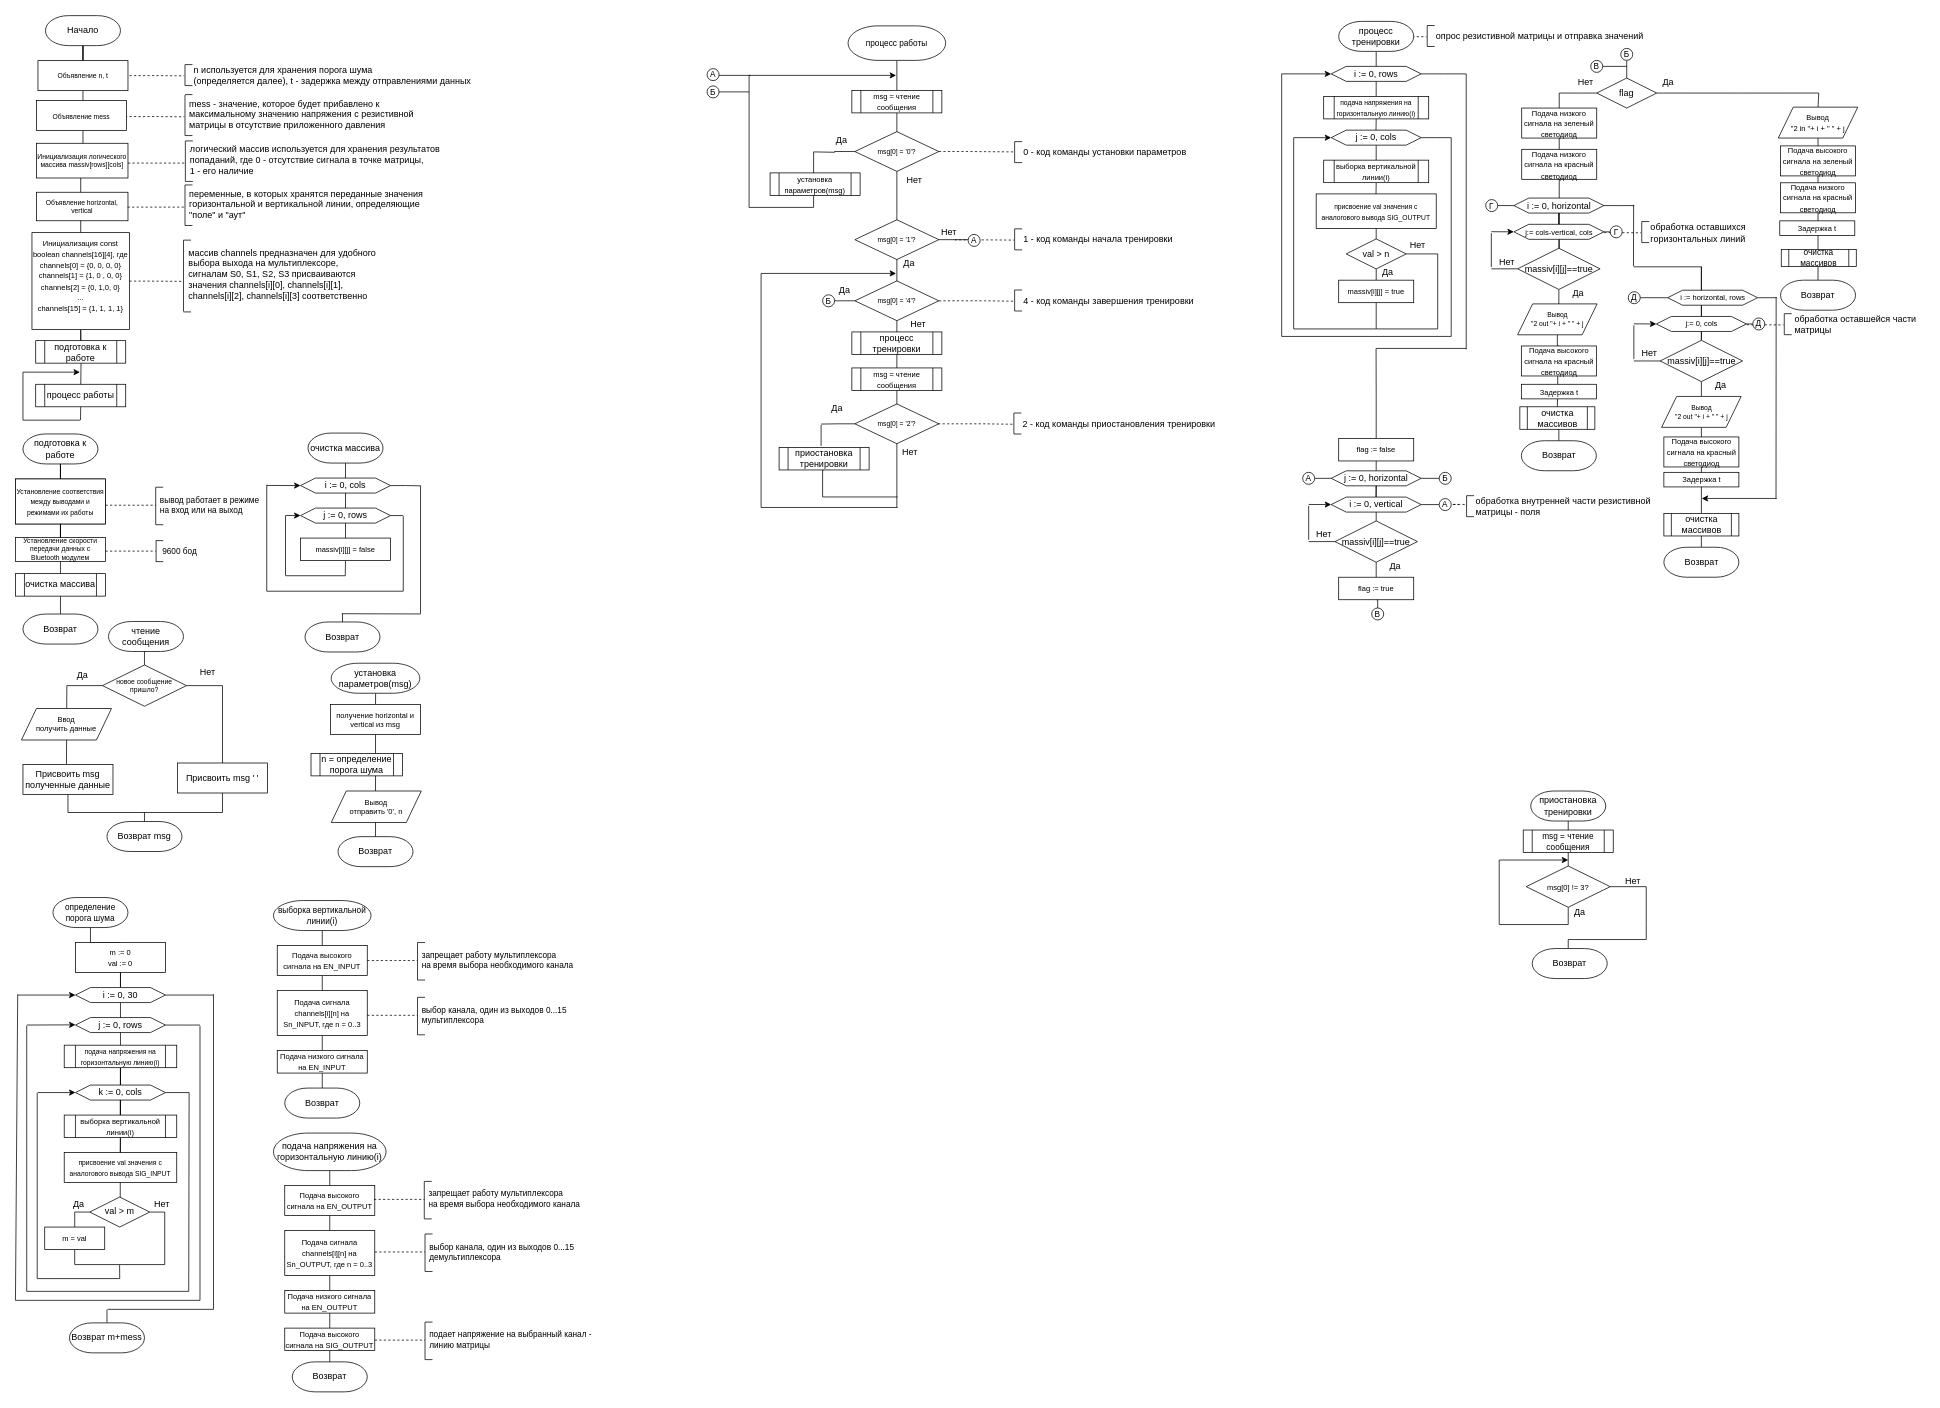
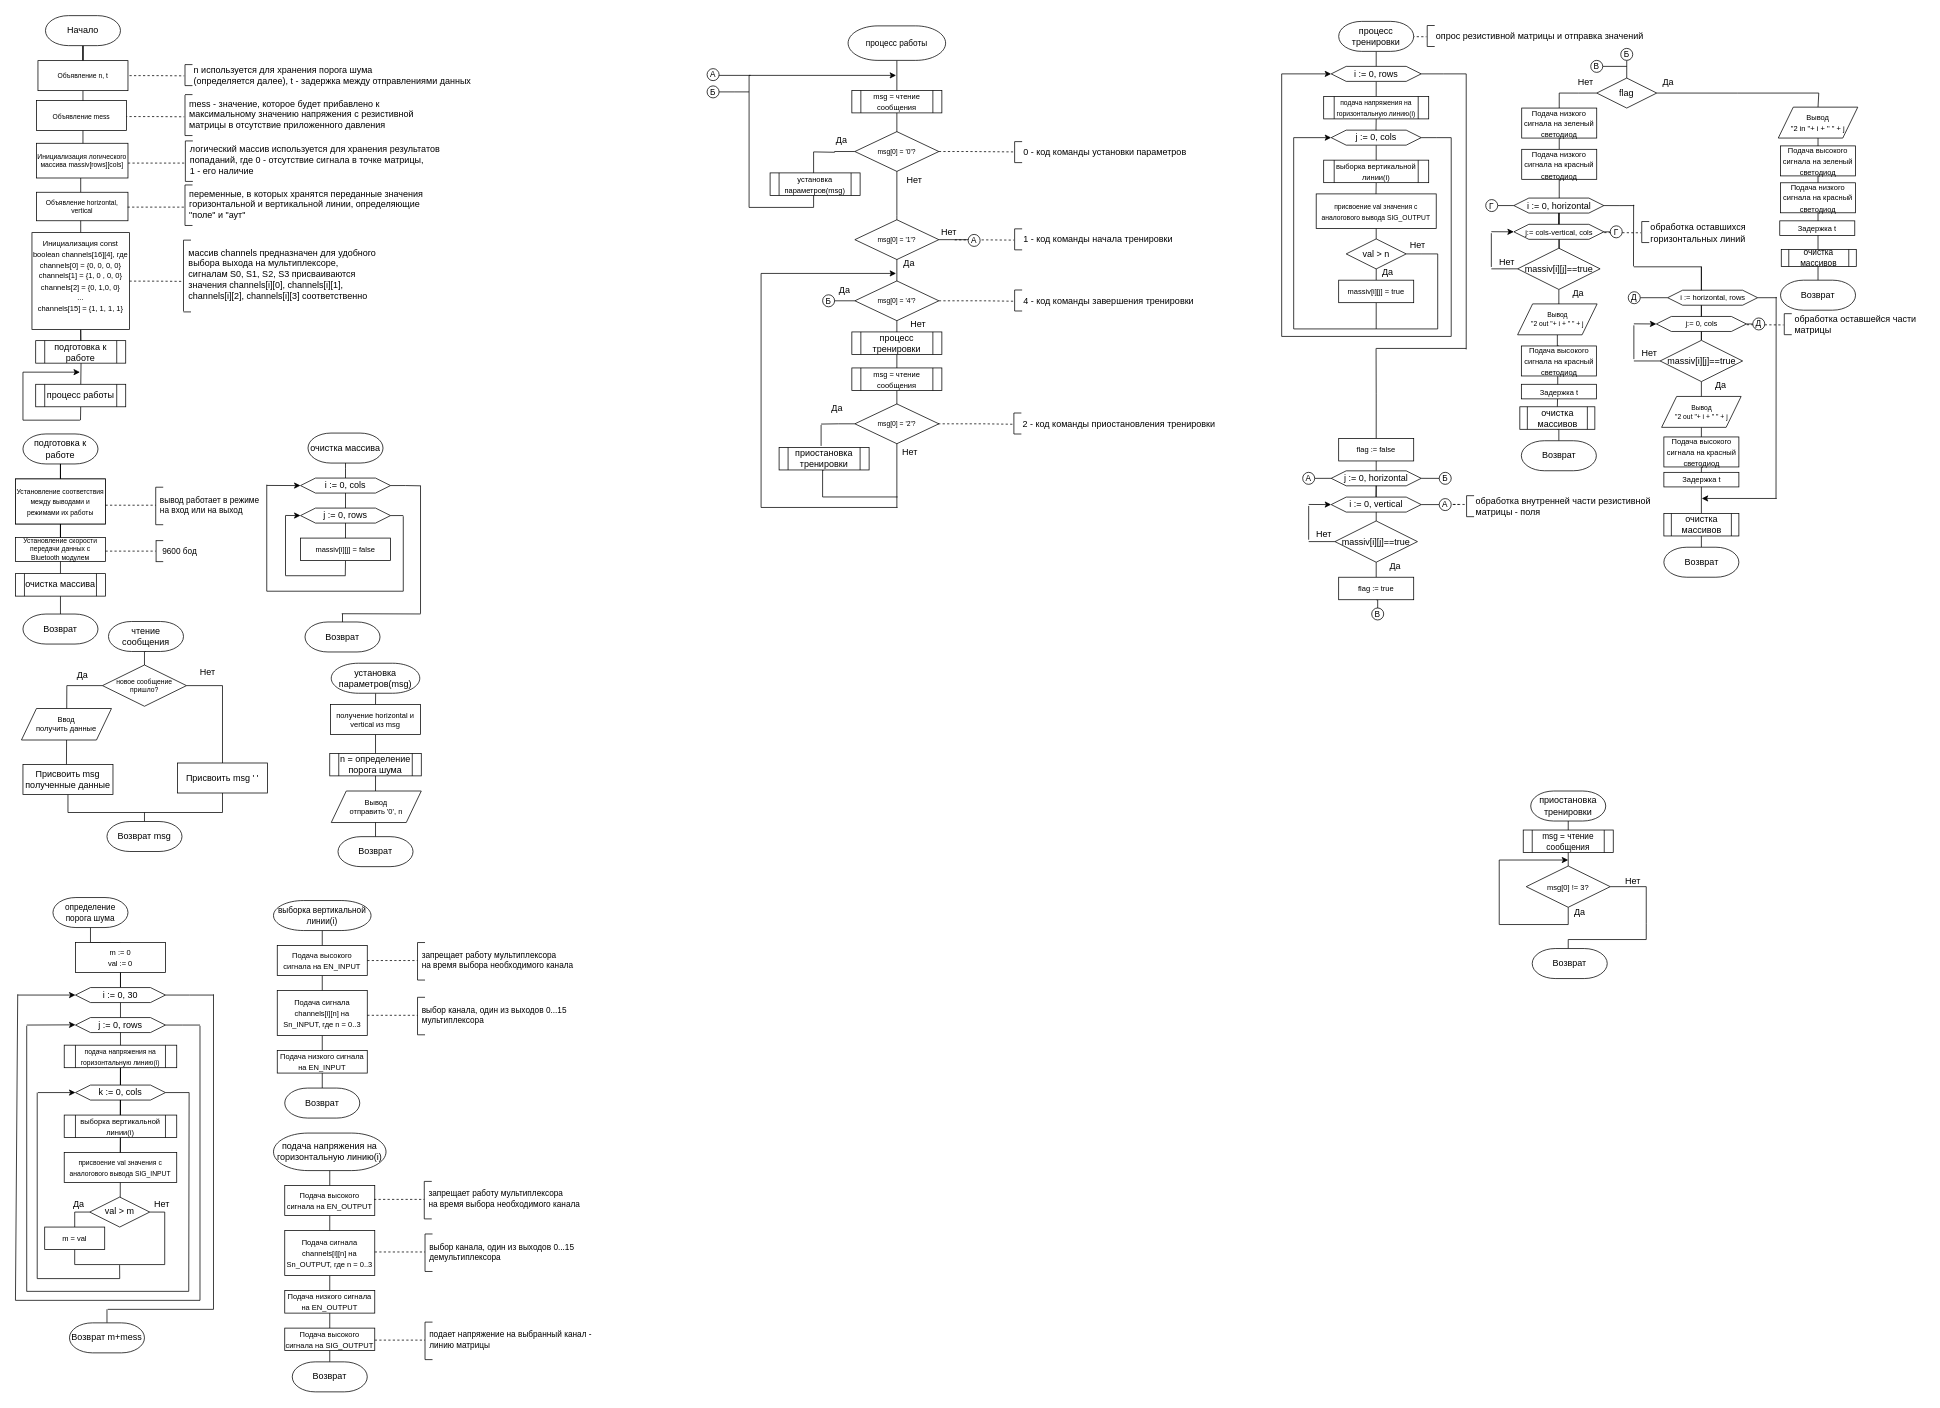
(357, 764) -> (375, 764)
